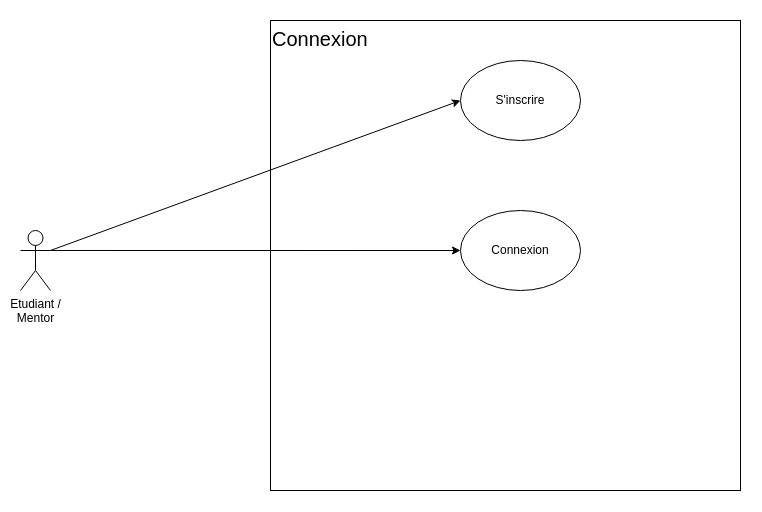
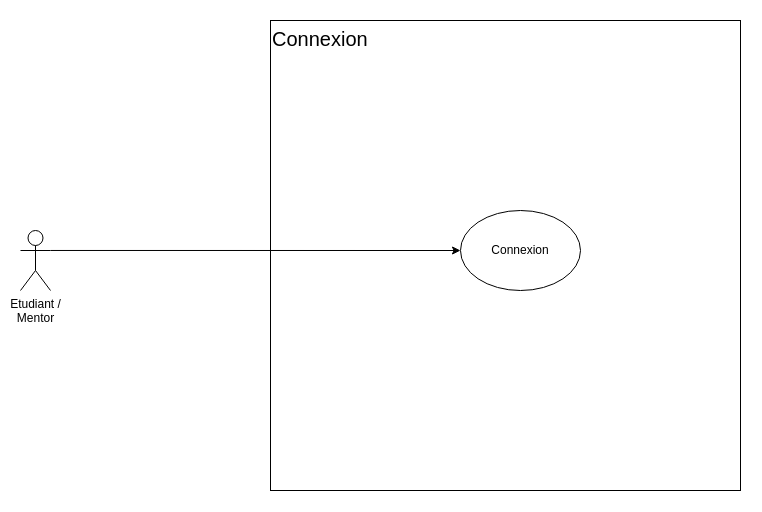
(521, 101) -> none
(255, 176) -> none
